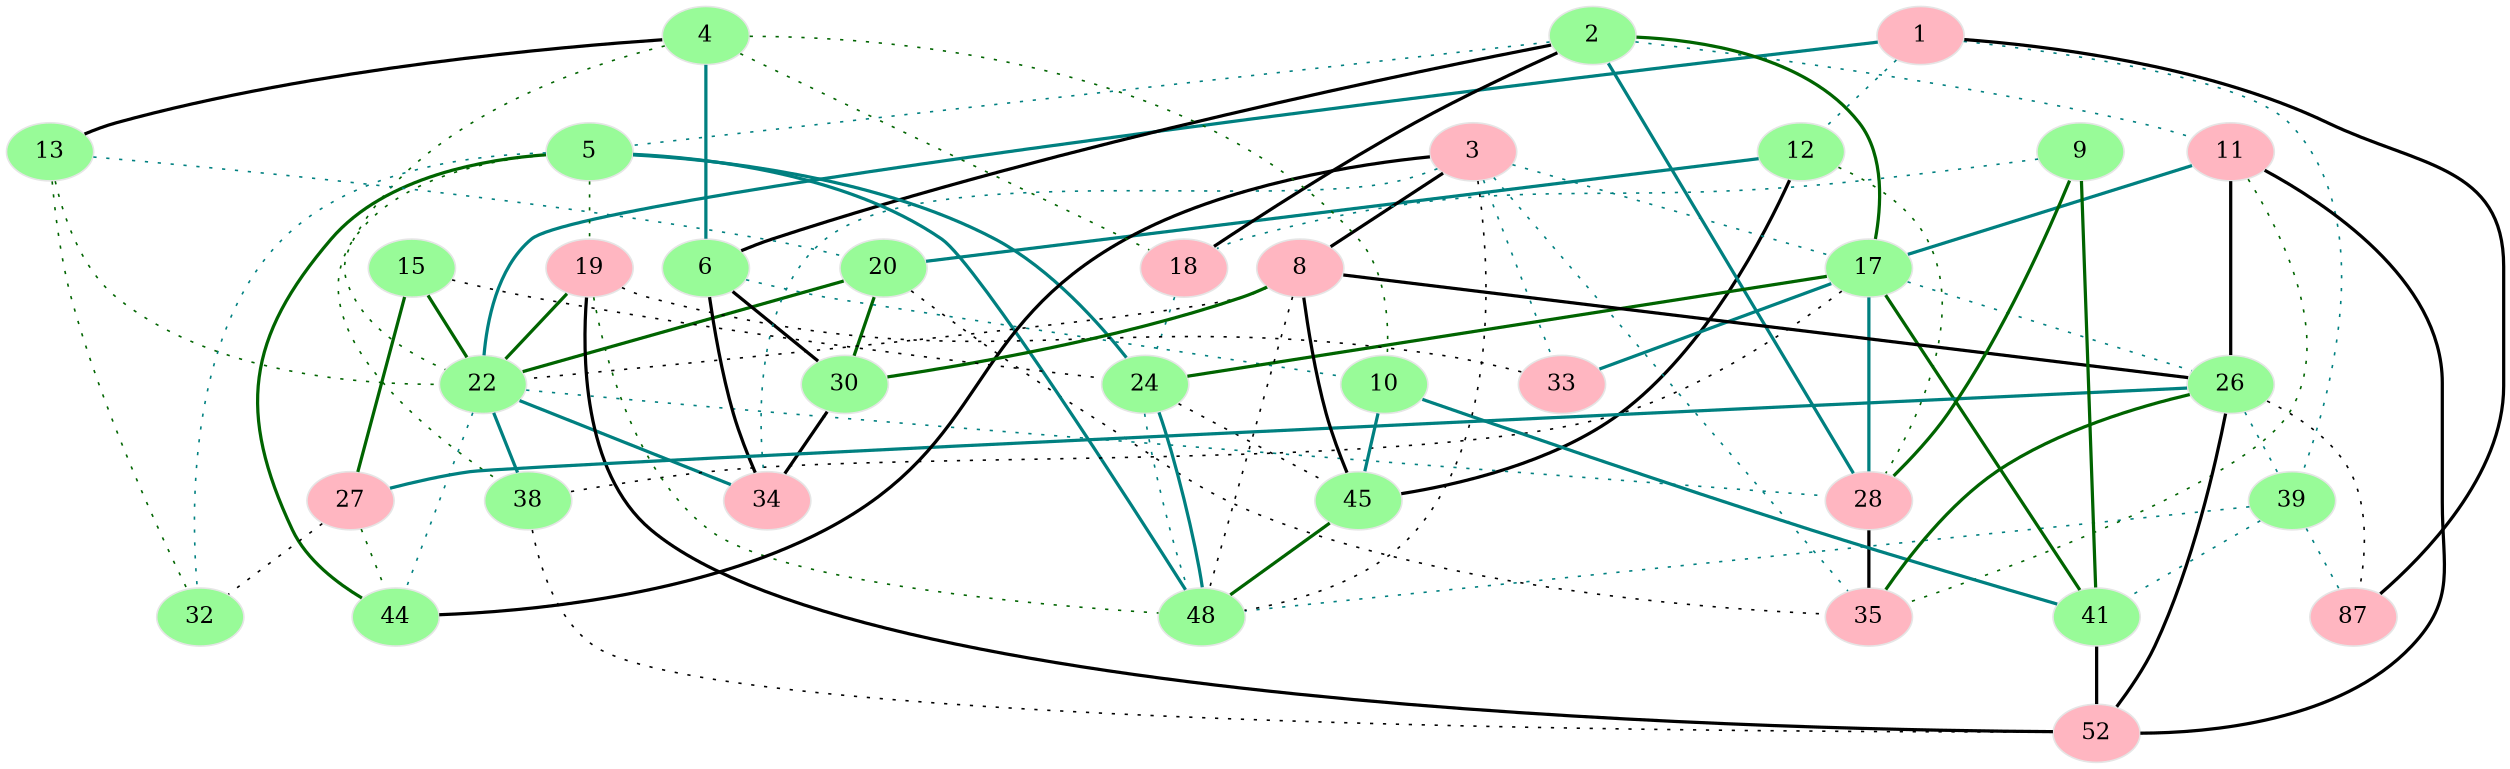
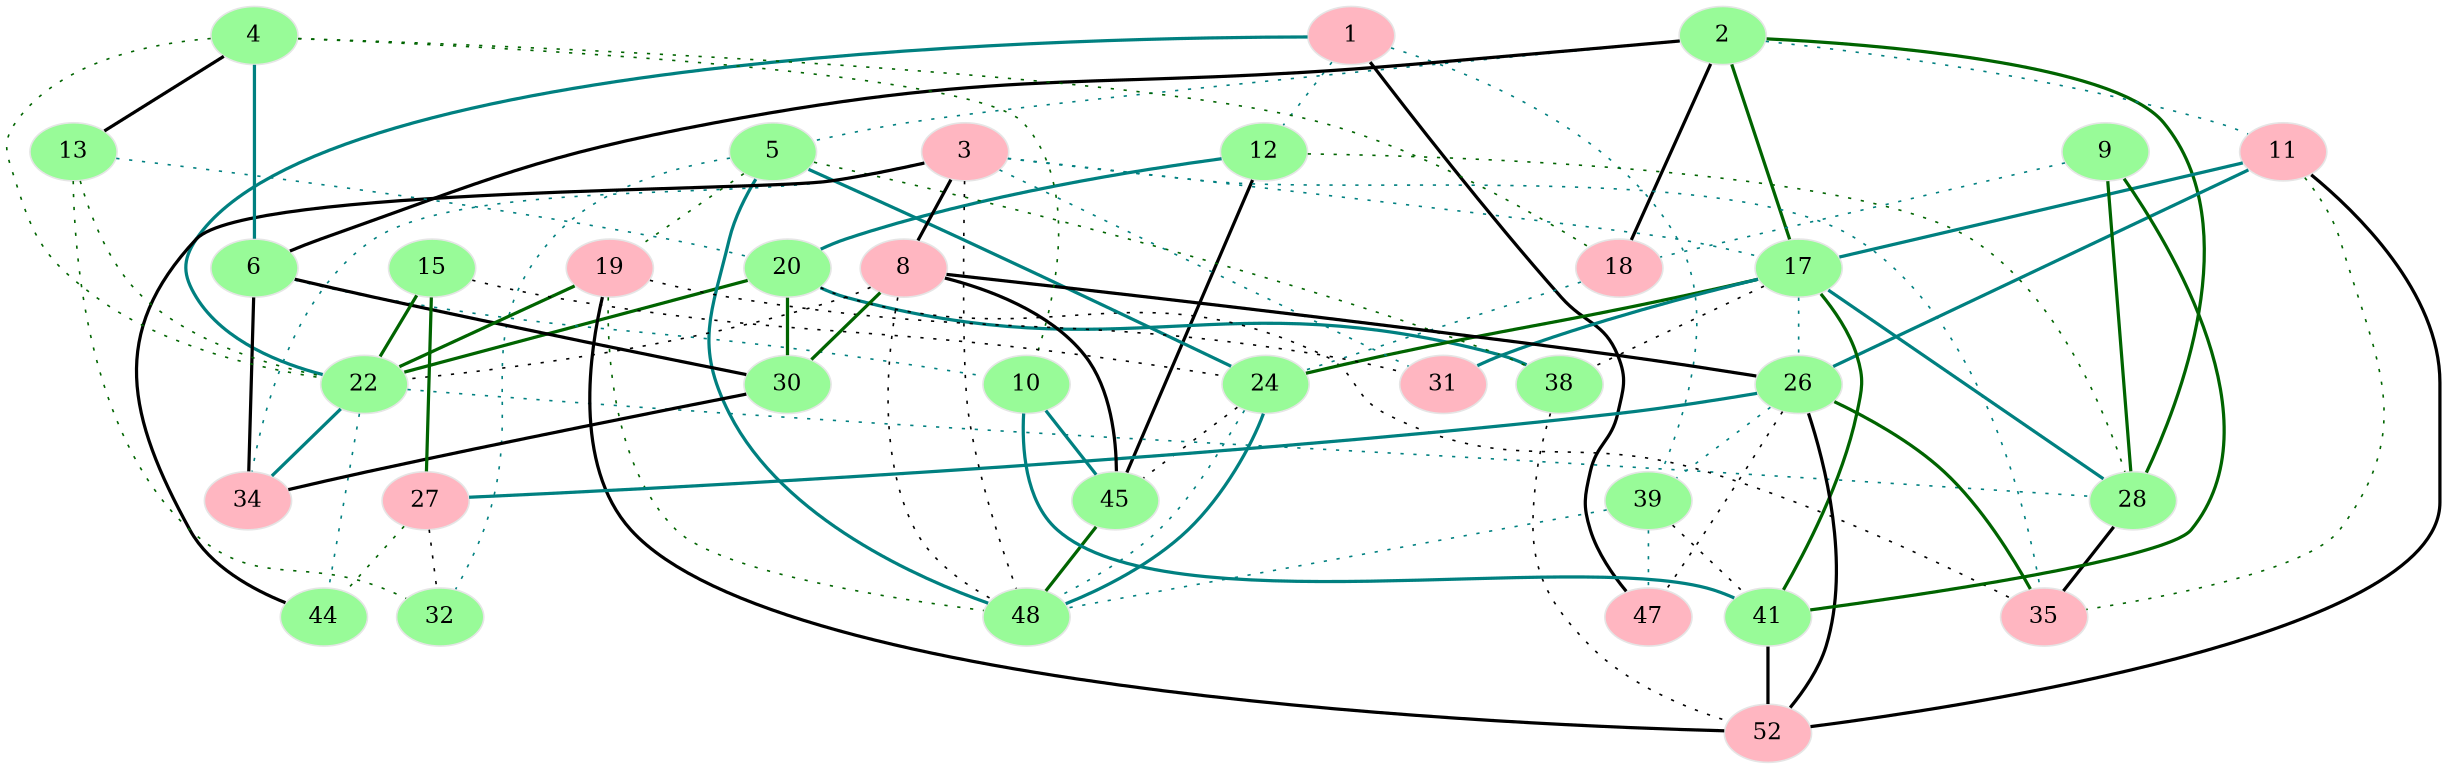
(1731, 268) -> (2162, 121)
(2231, 268) -> (2041, 268)
(280, 312) -> none
(1562, 384) -> (1443, 384)
(506, 443) -> (1281, 324)
(1869, 501) -> (2133, 501)
(2201, 555) -> (1708, 559)
(2353, 617) -> (1648, 617)
